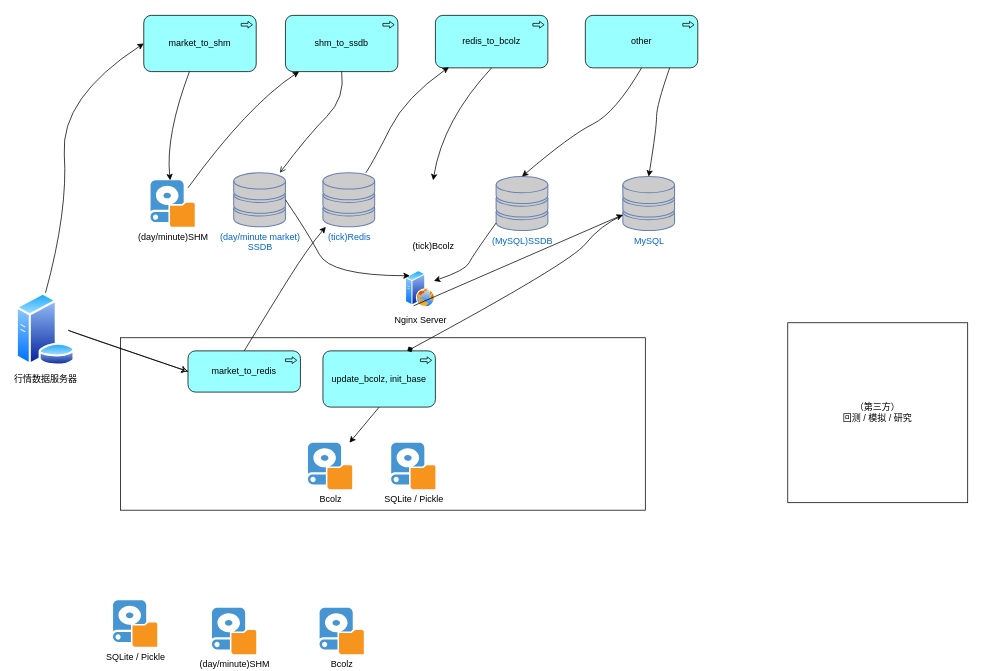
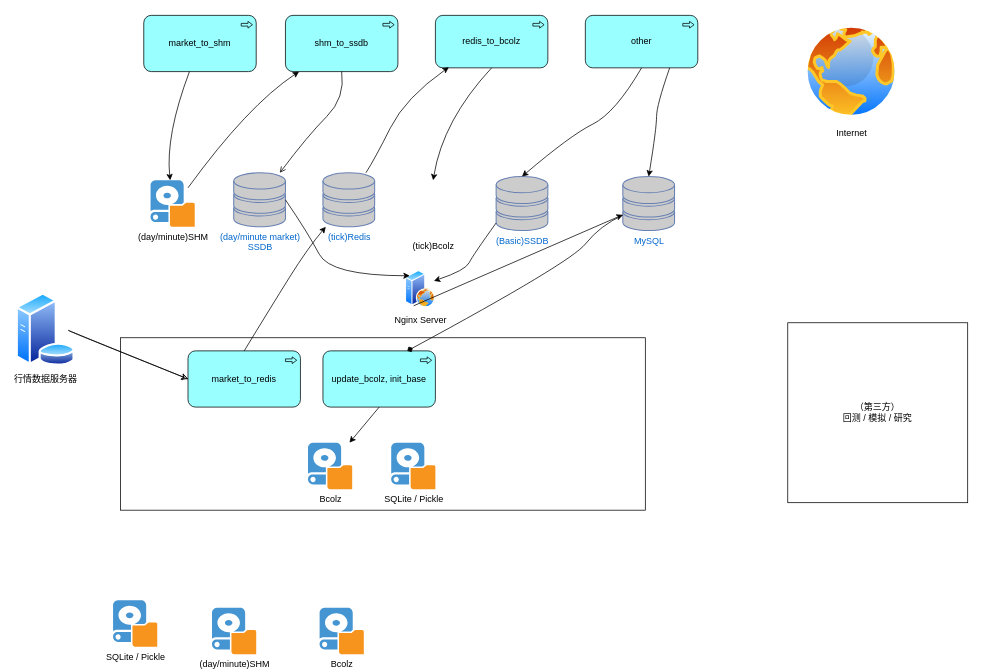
none -> (852, 72)
(64, 185) -> none
(523, 241) -> (523, 241)
(244, 372) -> (244, 379)
